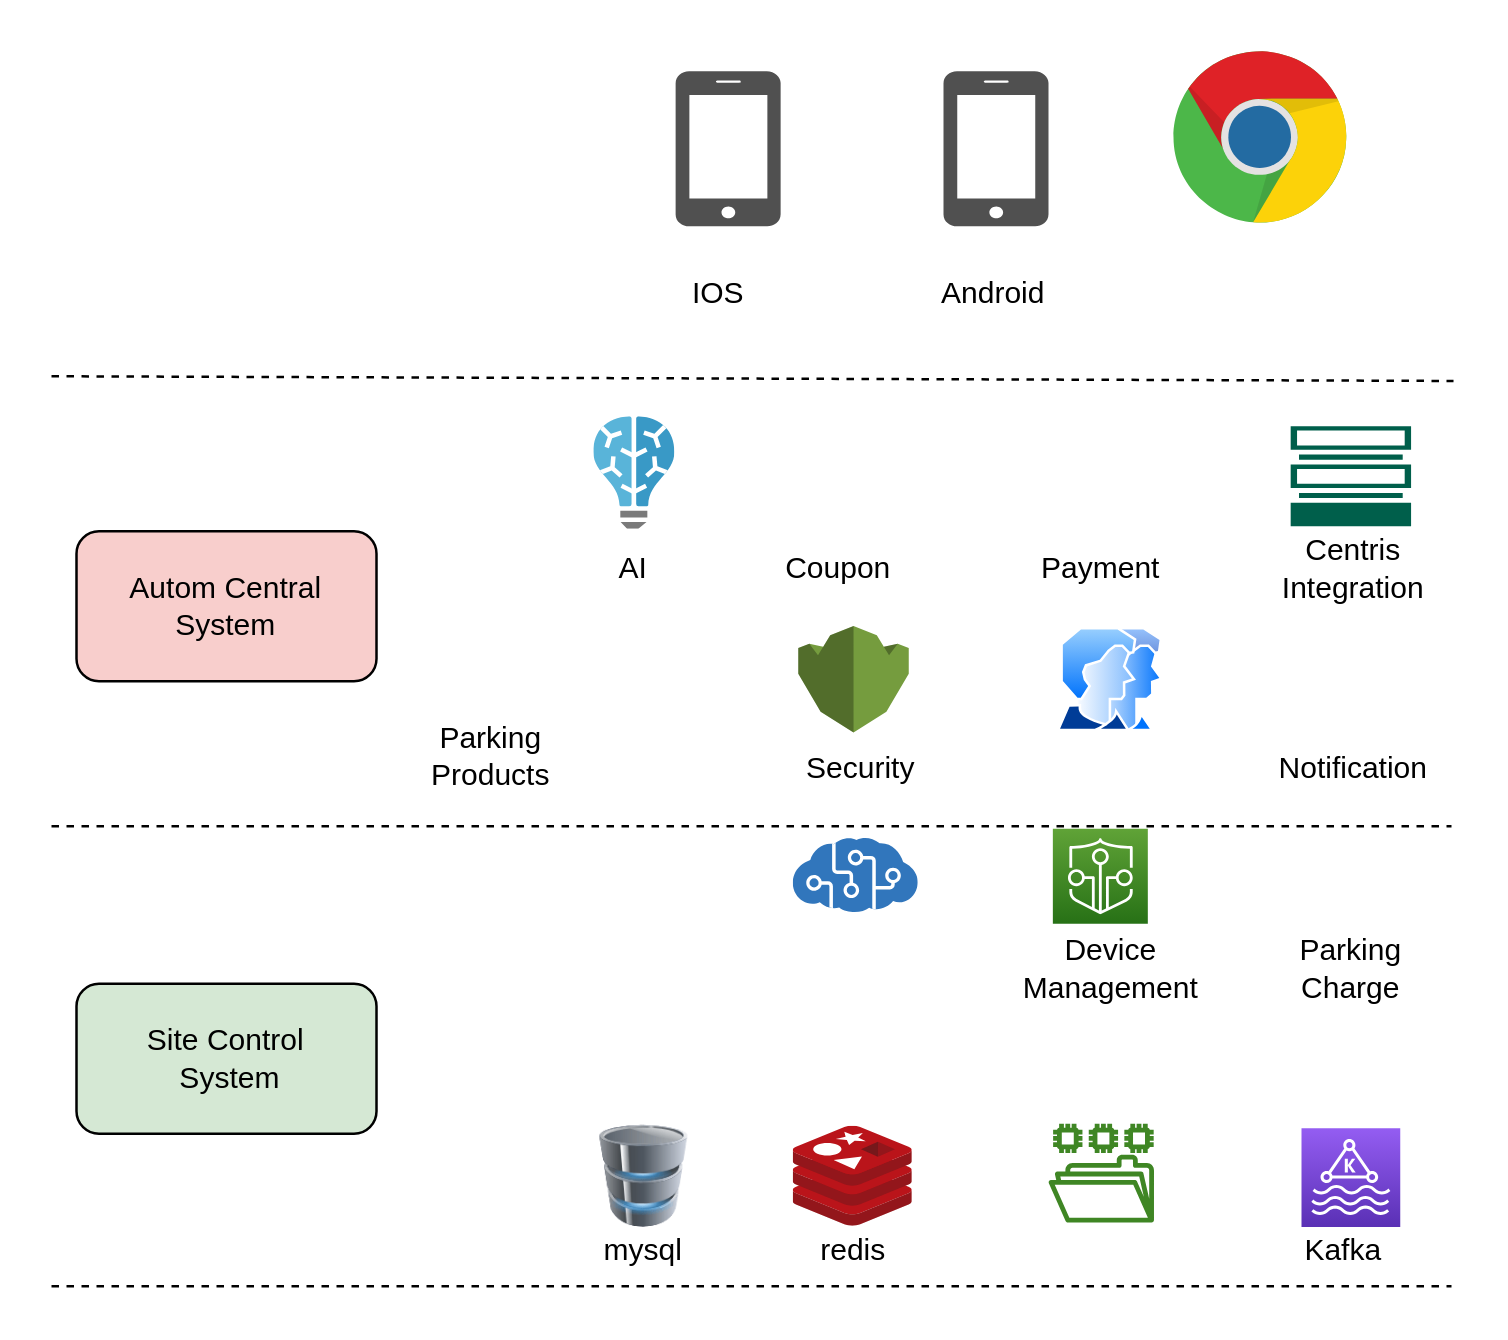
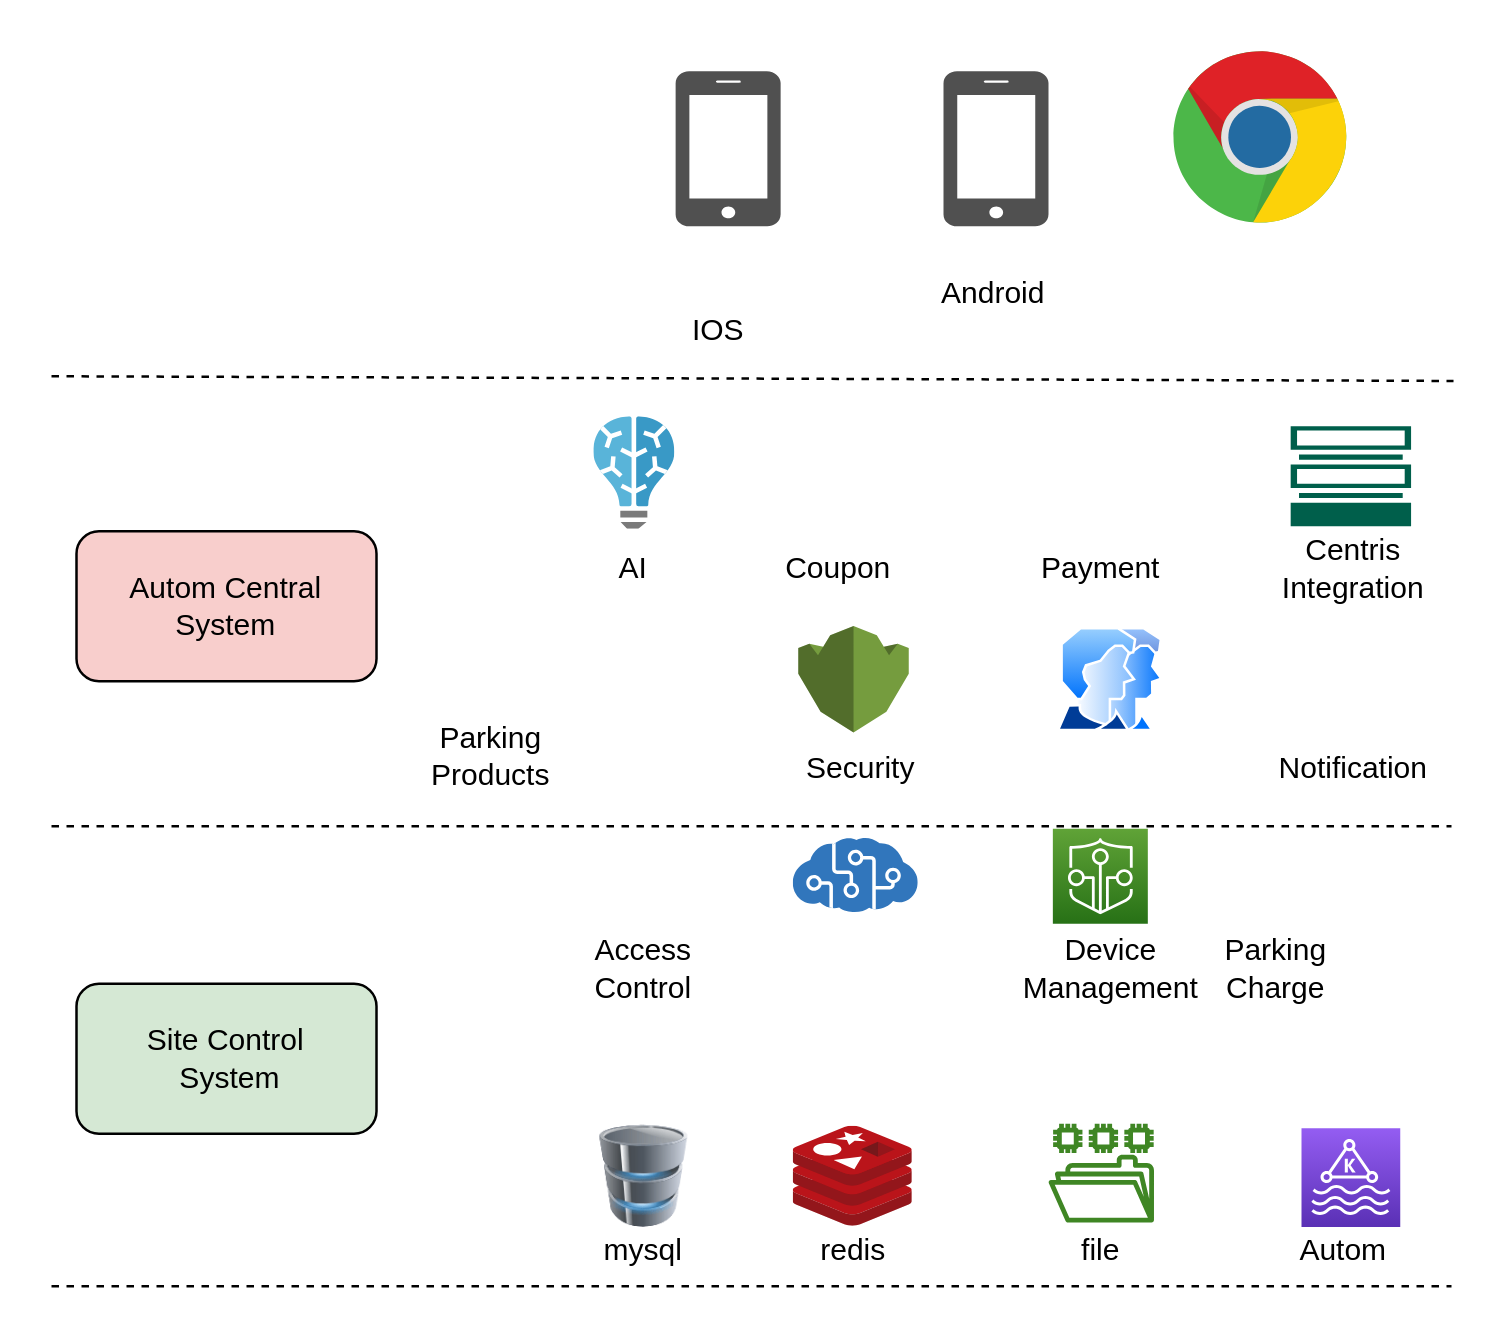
(718, 293) -> (718, 330)
none -> (644, 968)
(1351, 968) -> (1276, 968)
none -> (1100, 1250)
(1344, 1251) -> (1344, 1251)
